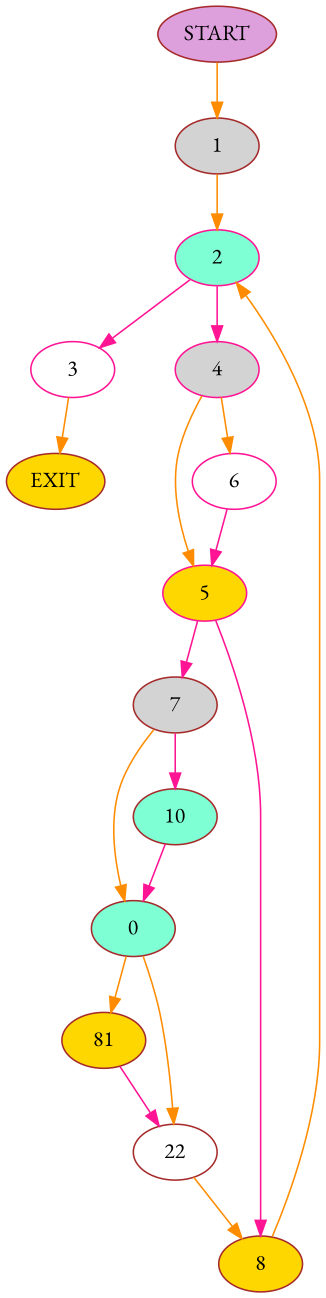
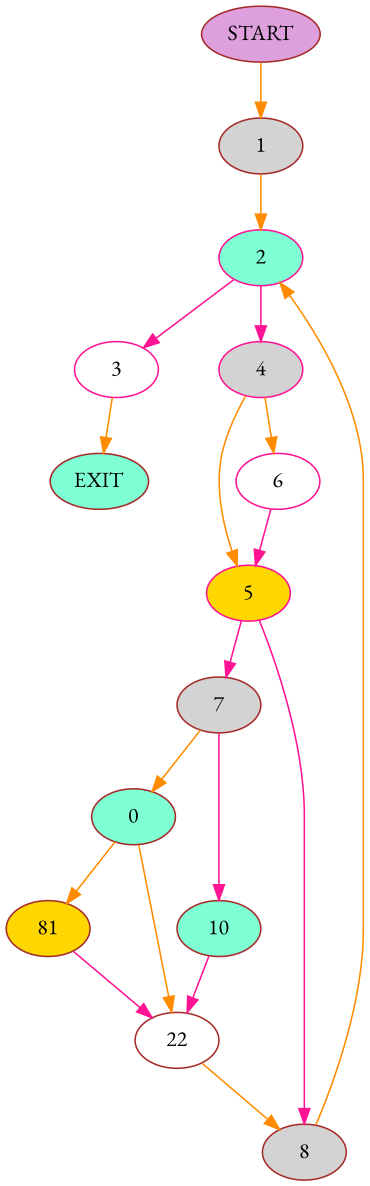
(56, 481) -> (99, 481)
(157, 865) -> (201, 977)
(261, 1264) -> (304, 1152)
